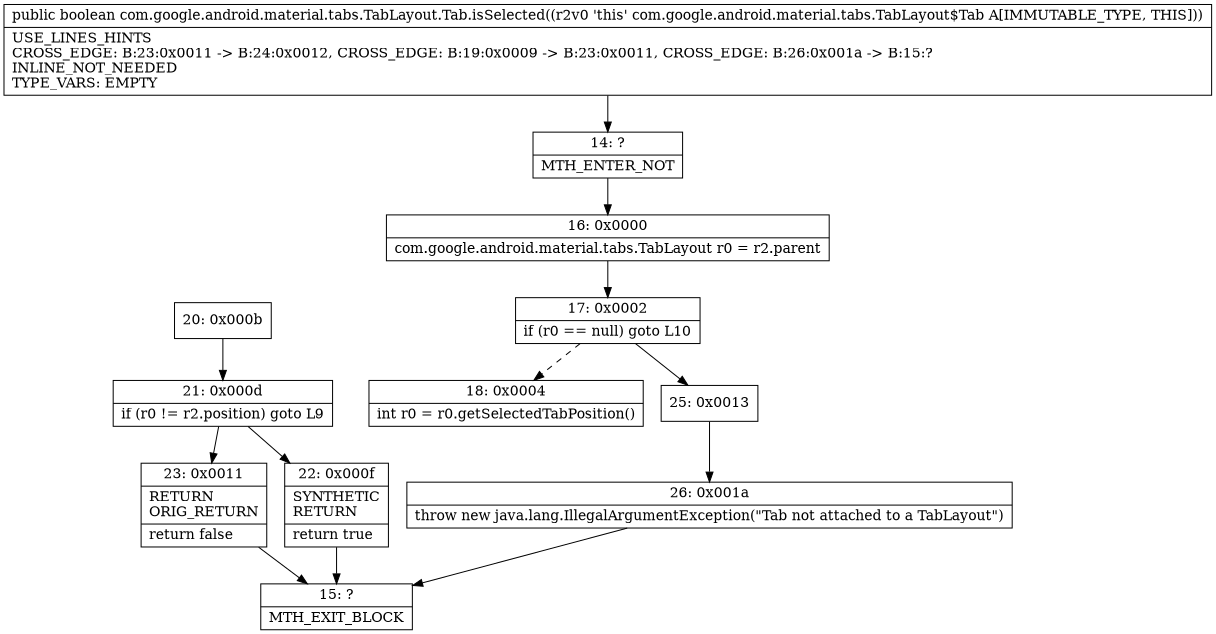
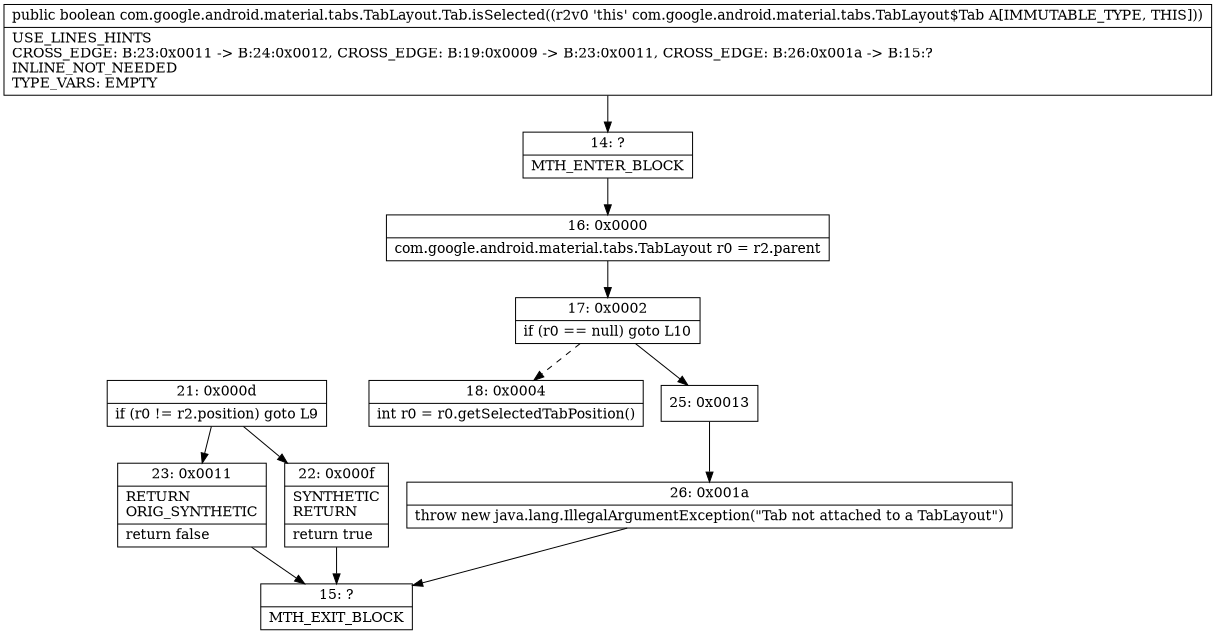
(608, 166) -> (608, 166)
(223, 321) -> none
(204, 512) -> (192, 512)
